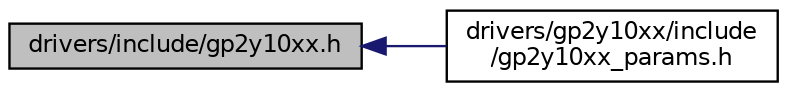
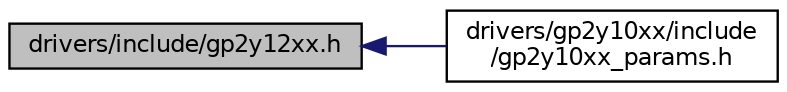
(186, 46) -> (186, 46)
